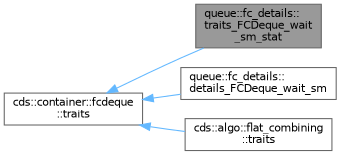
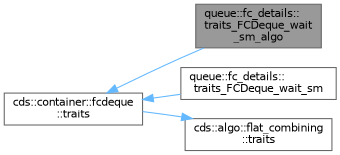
(259, 26) -> (259, 26)
(259, 84) -> (259, 84)
(168, 129) -> (162, 114)
